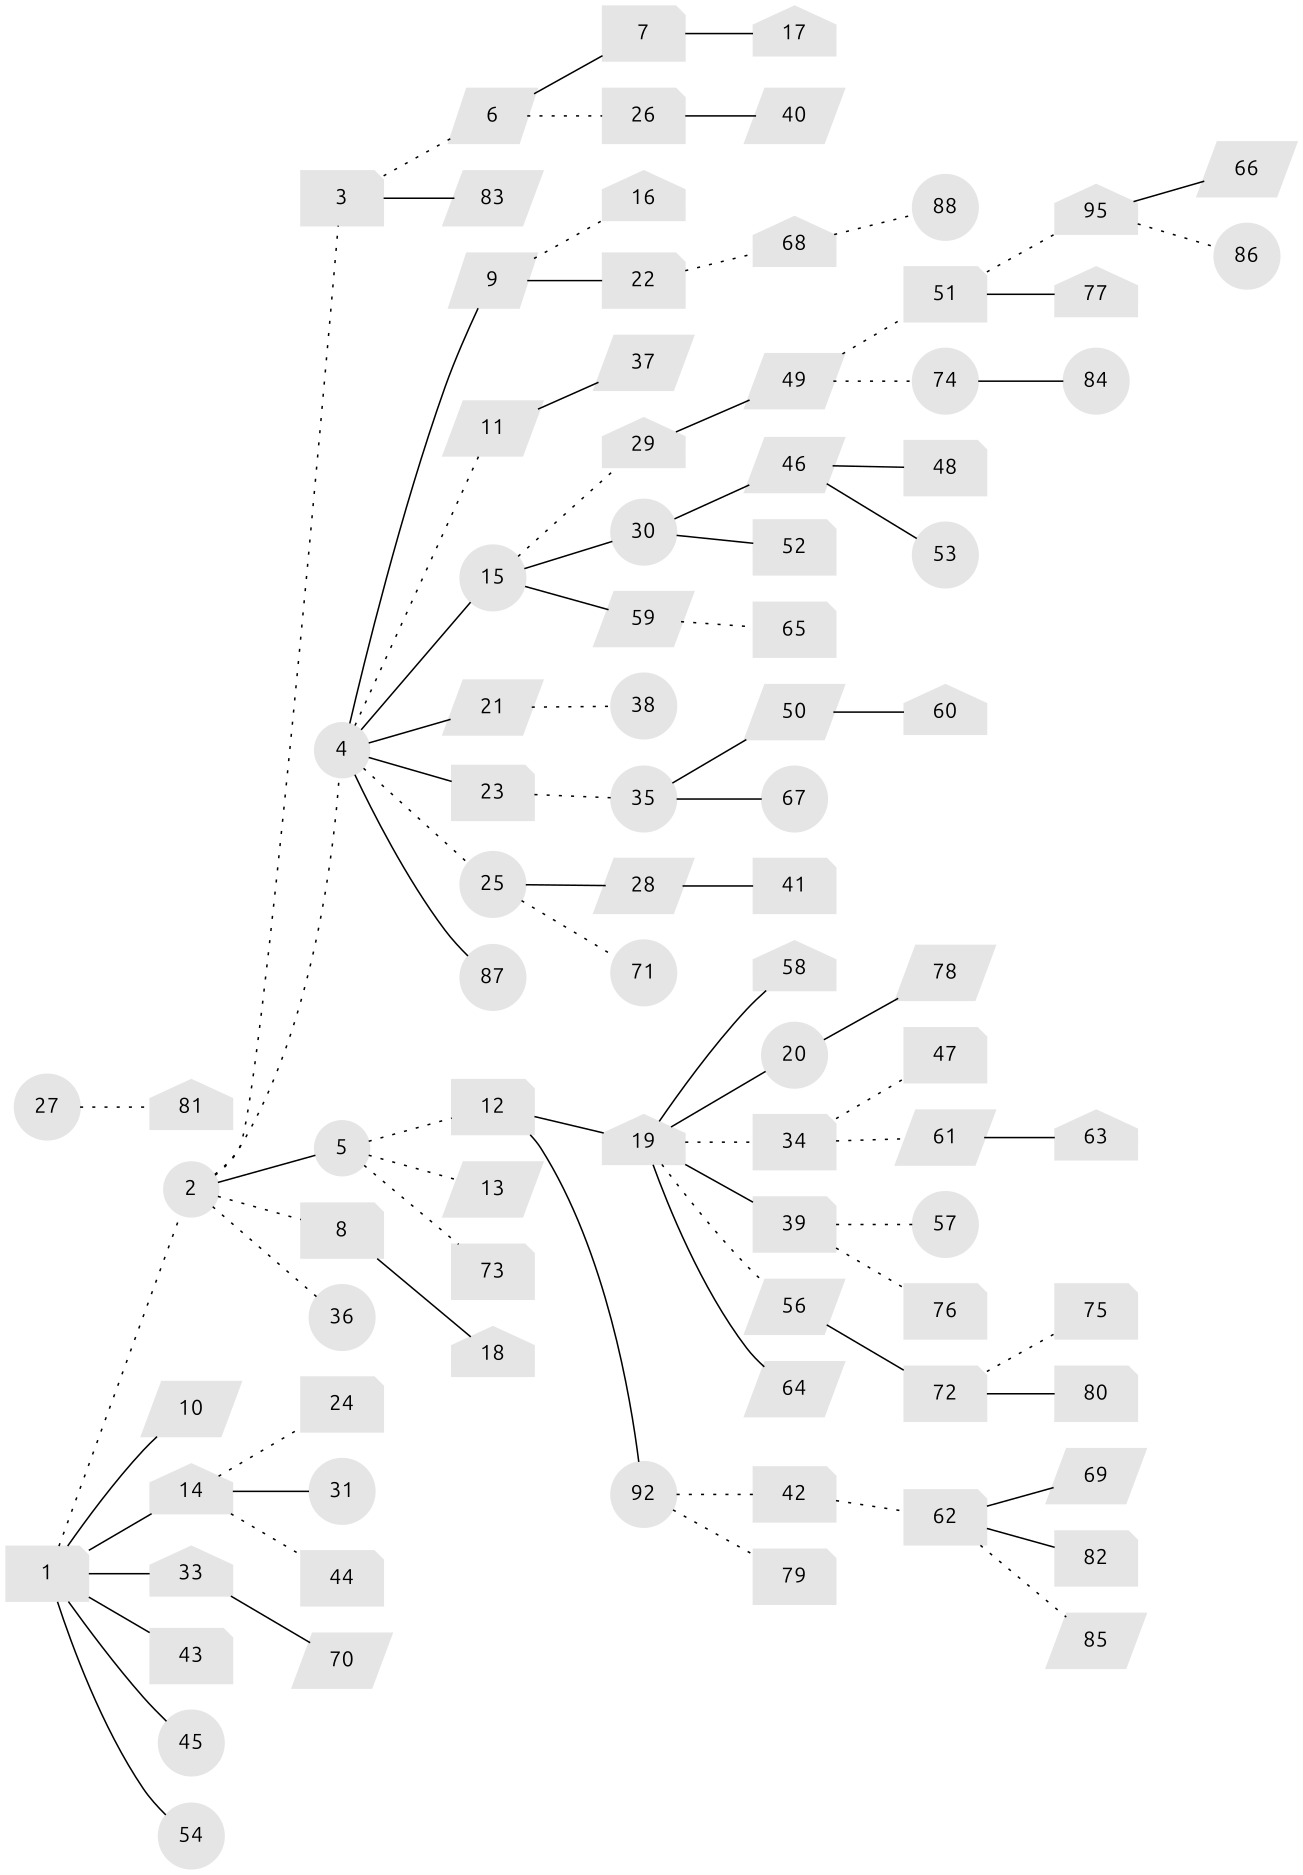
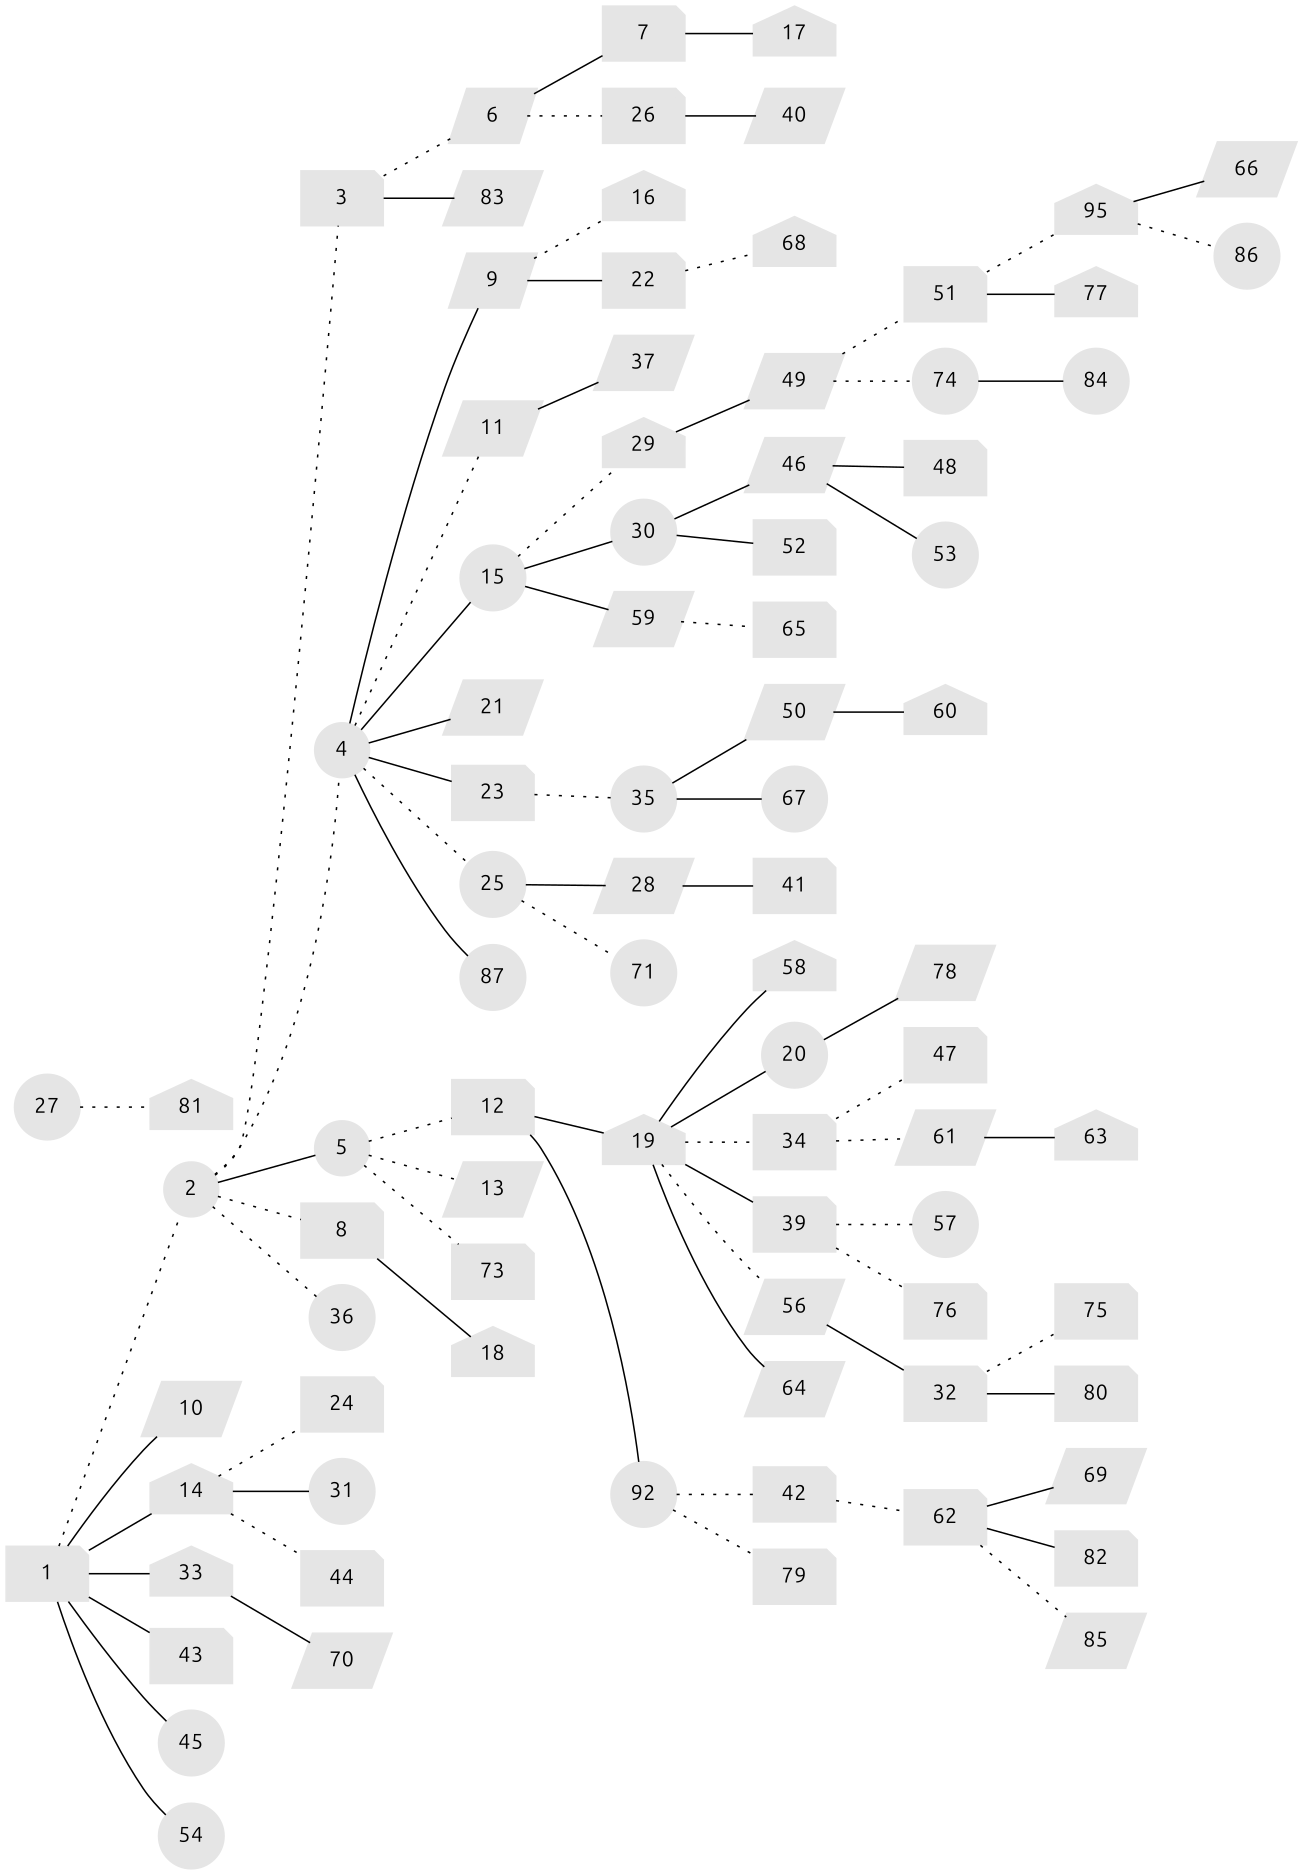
(945, 207) -> none
(644, 706) -> none
(945, 1394) -> (945, 1394)
